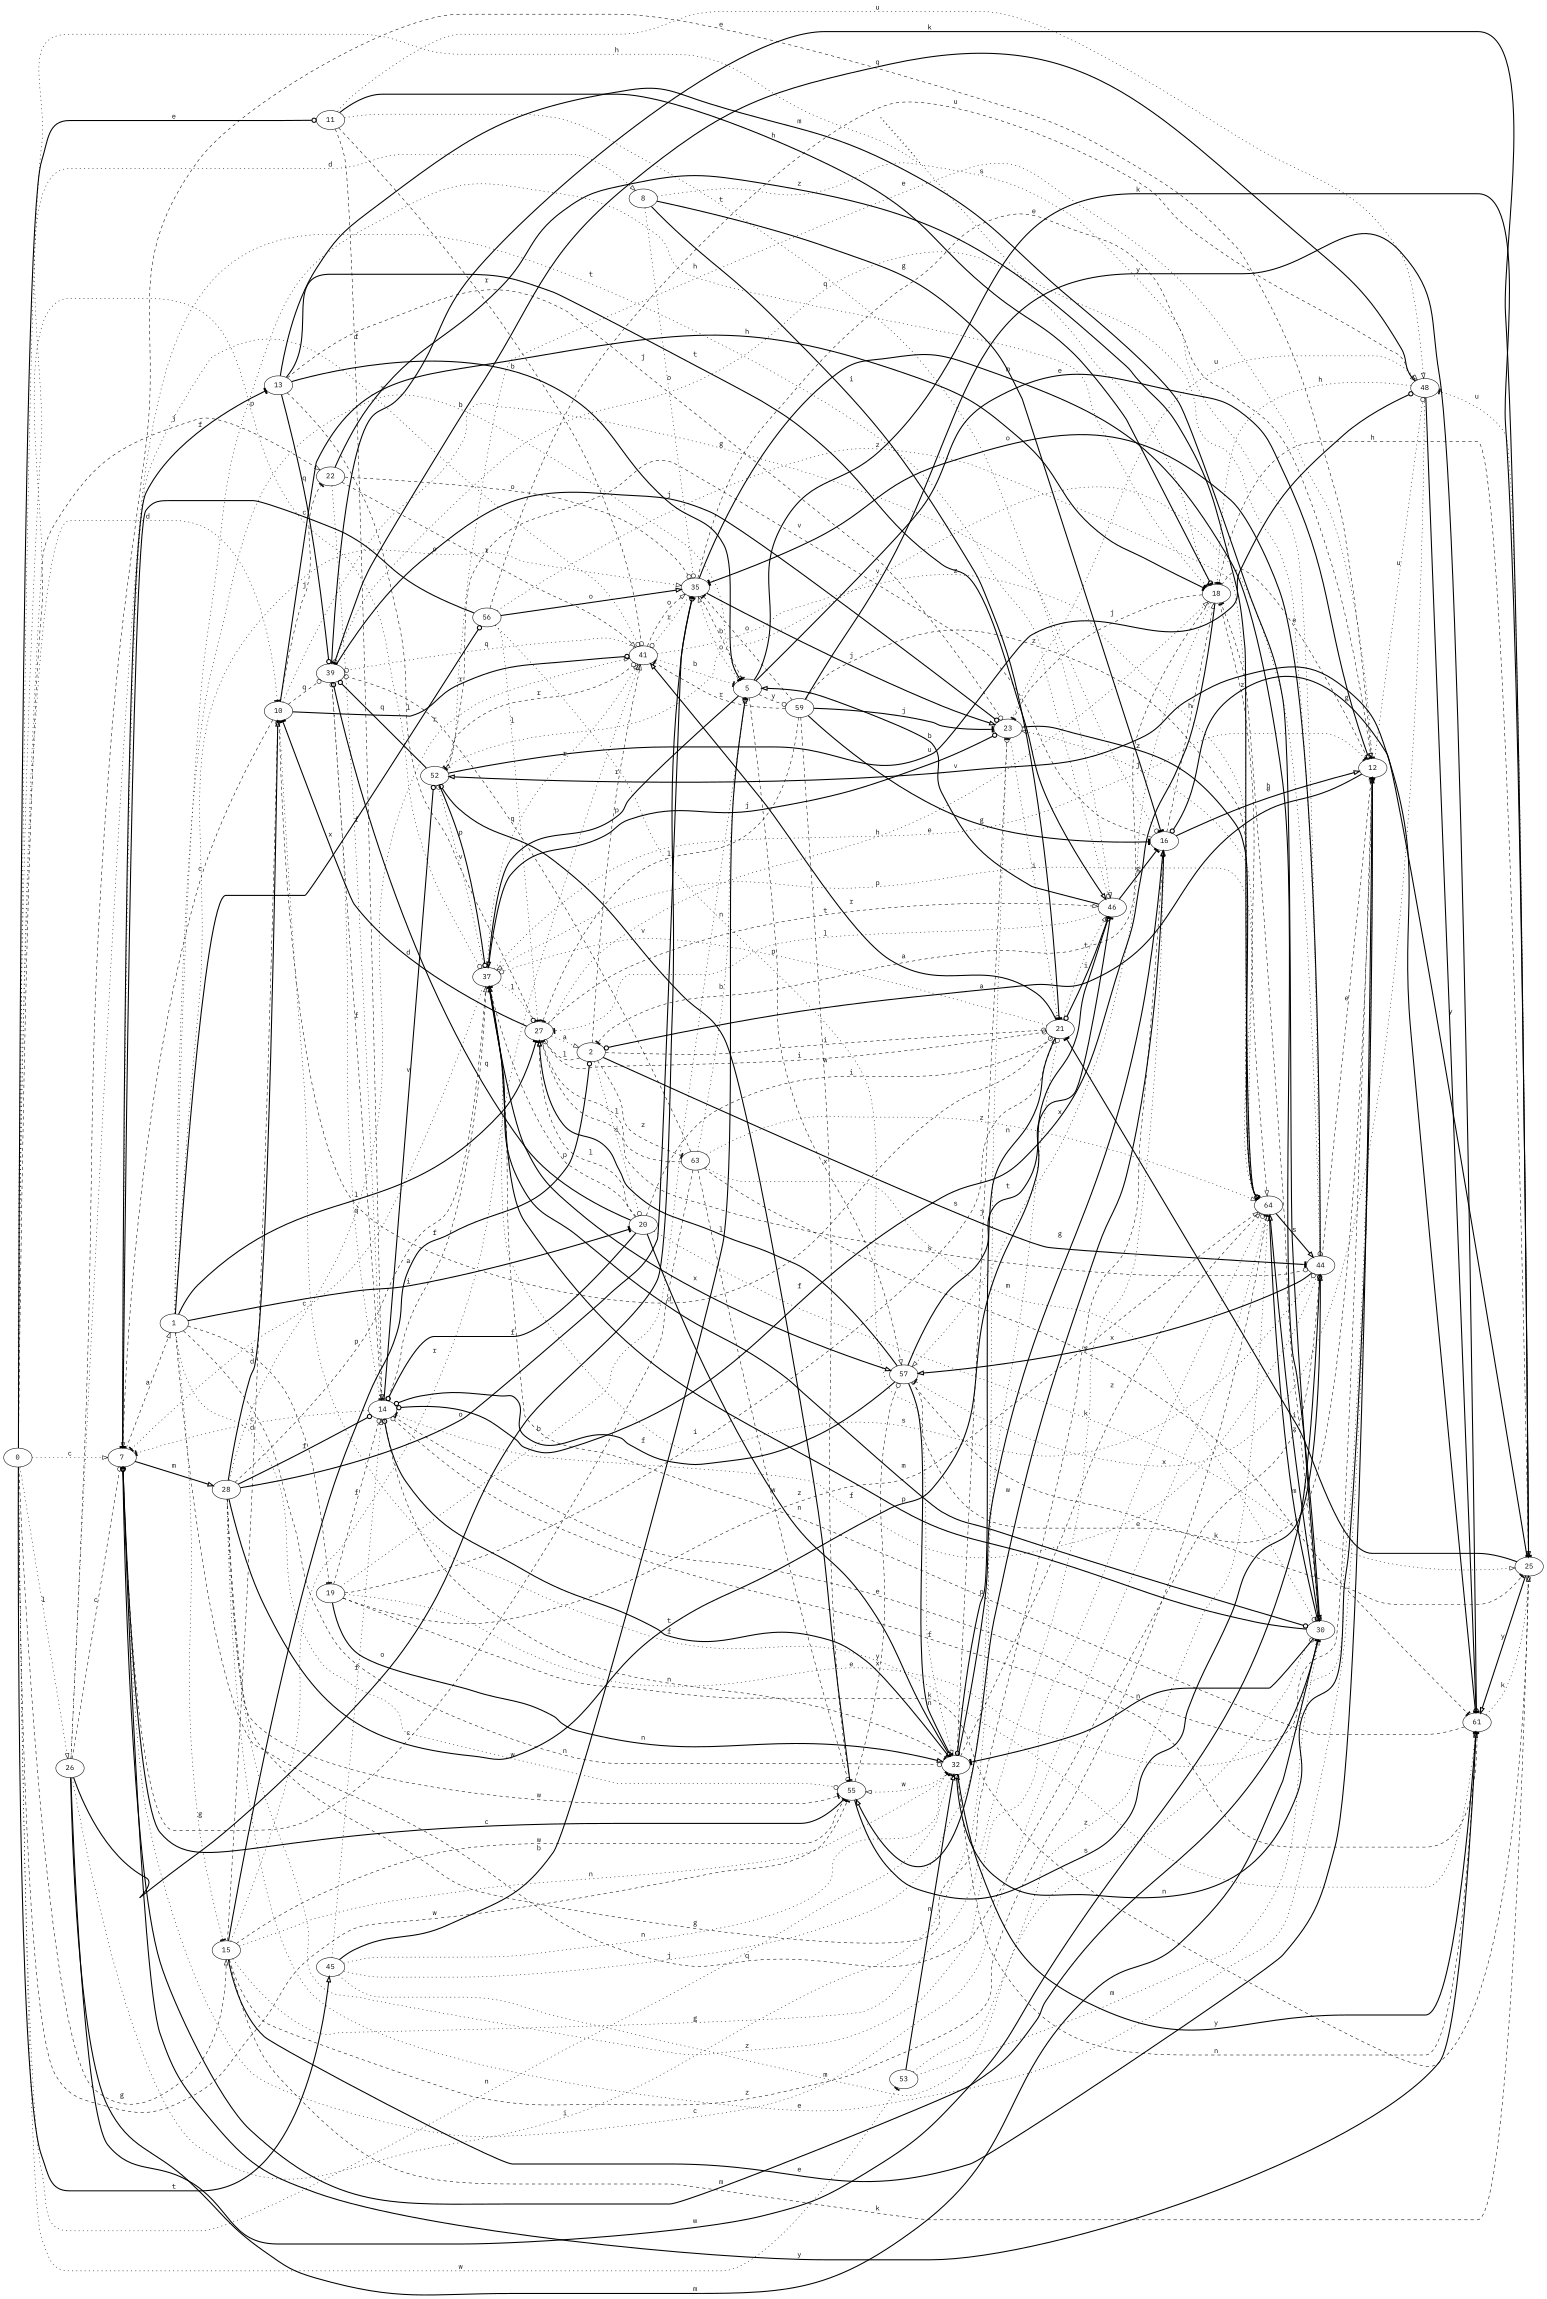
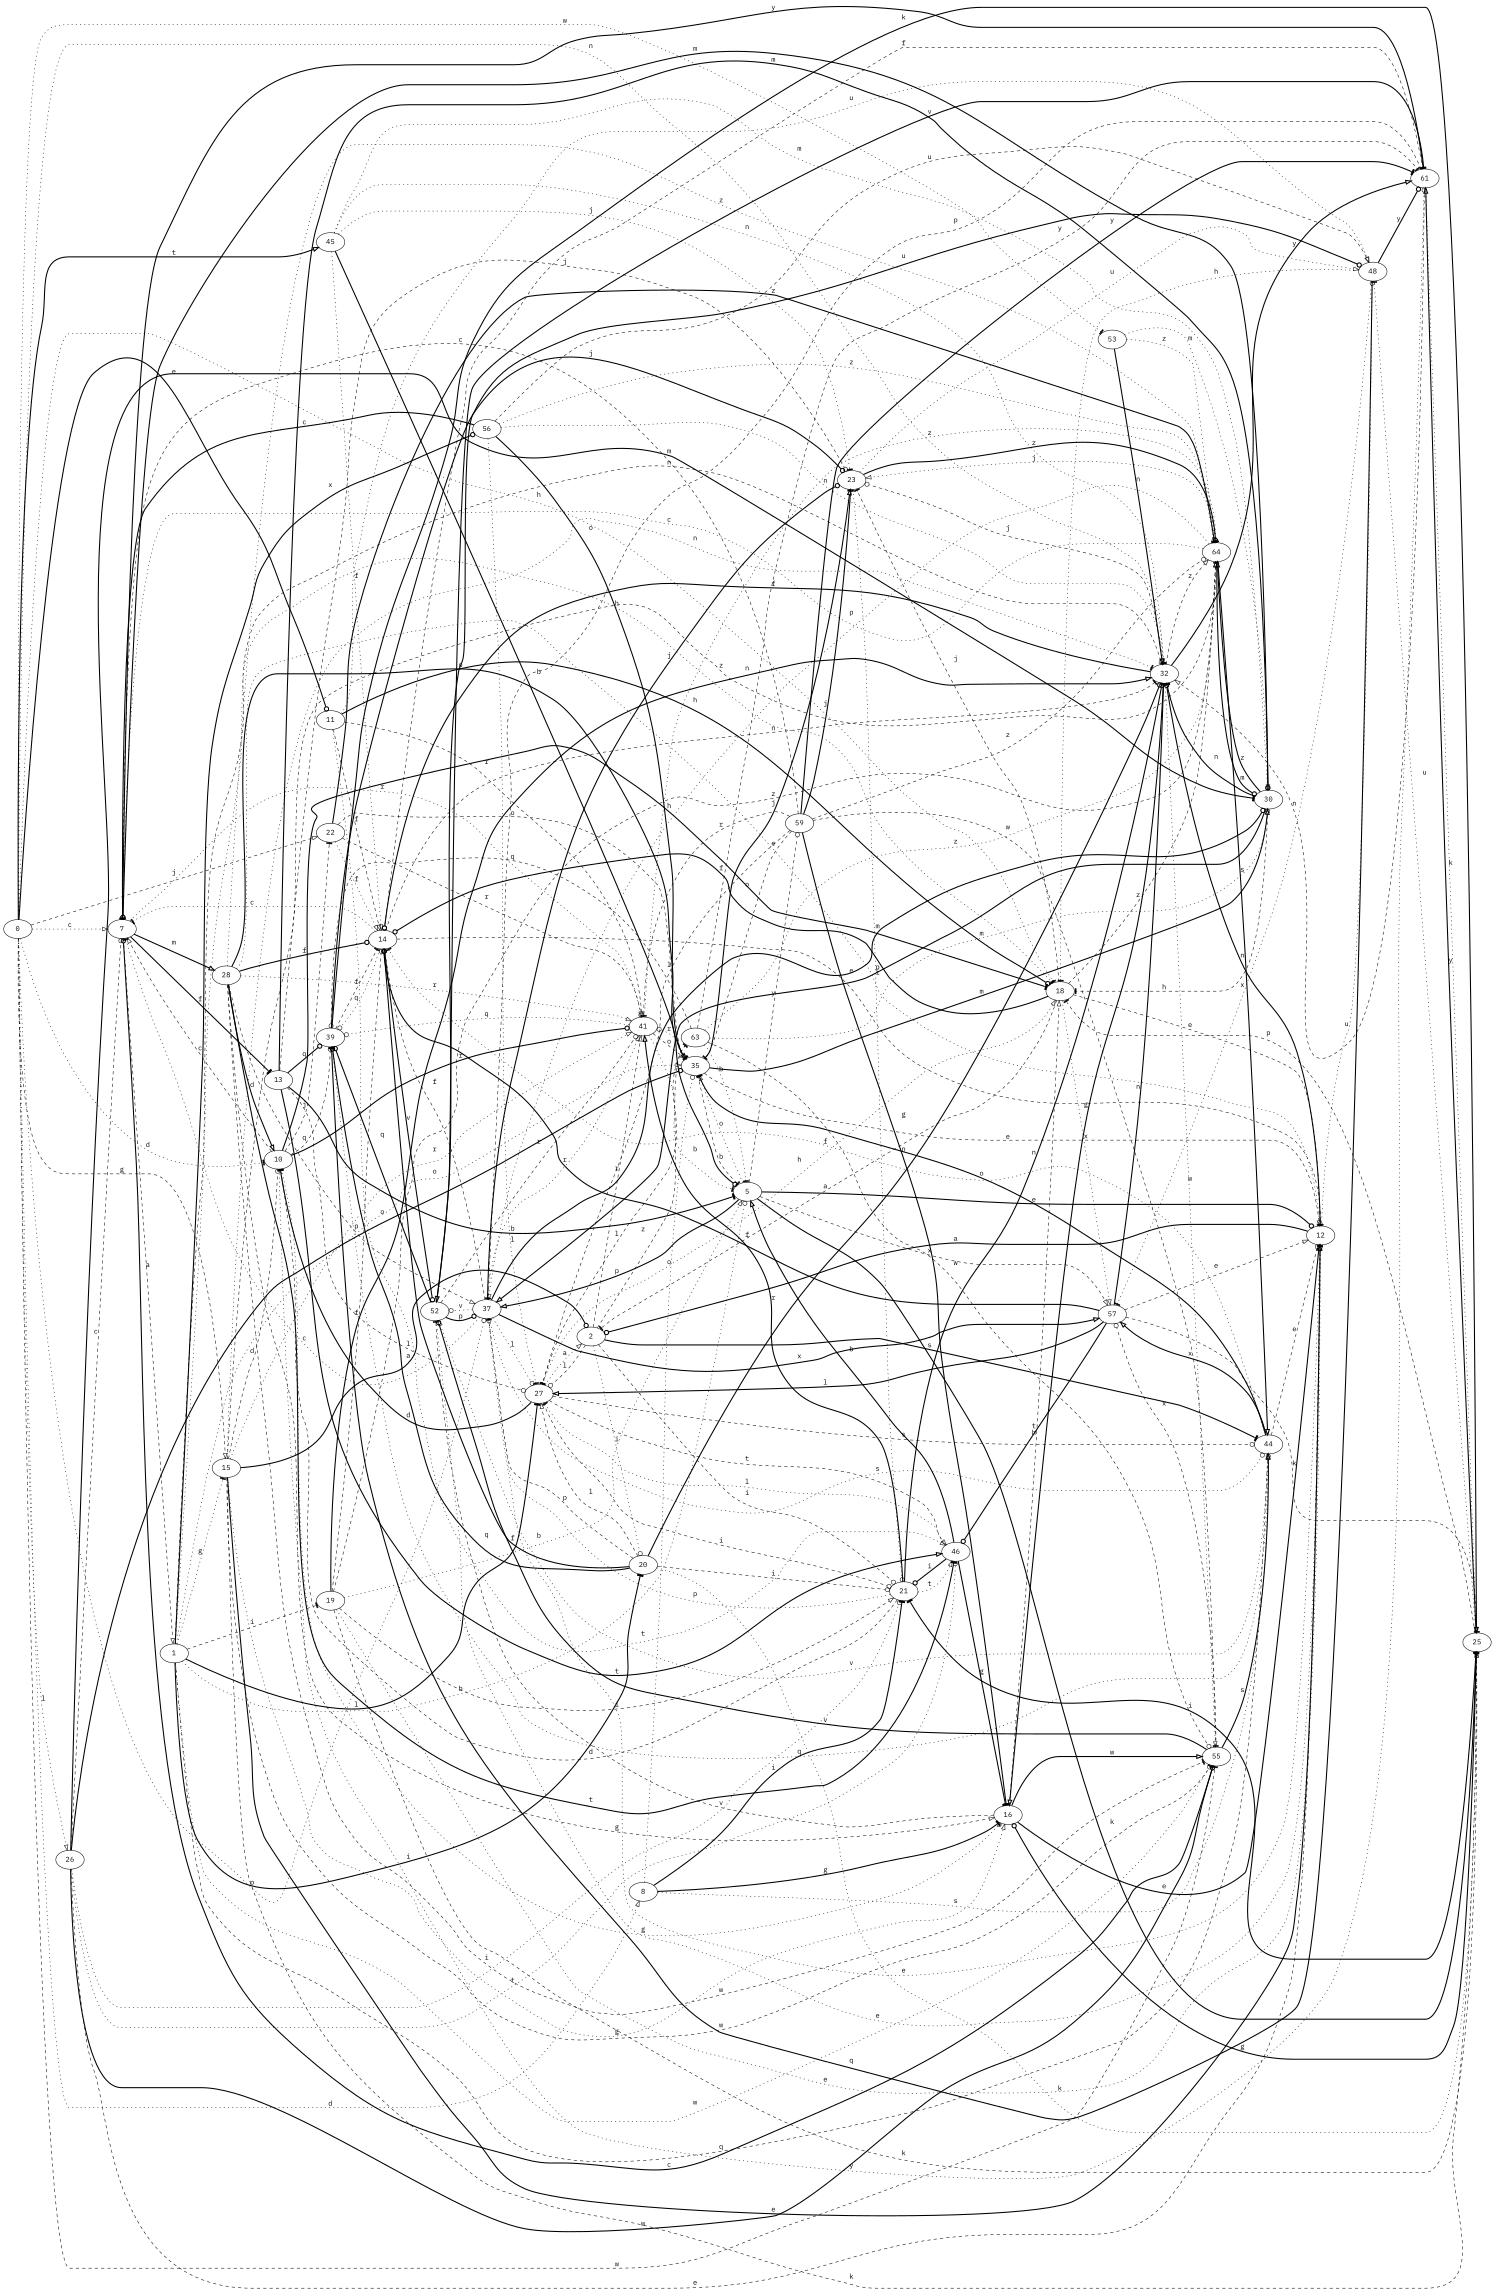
(1373, 438) -> (1269, 1033)
(390, 1758) -> (377, 351)
(753, 2218) -> (642, 2229)
